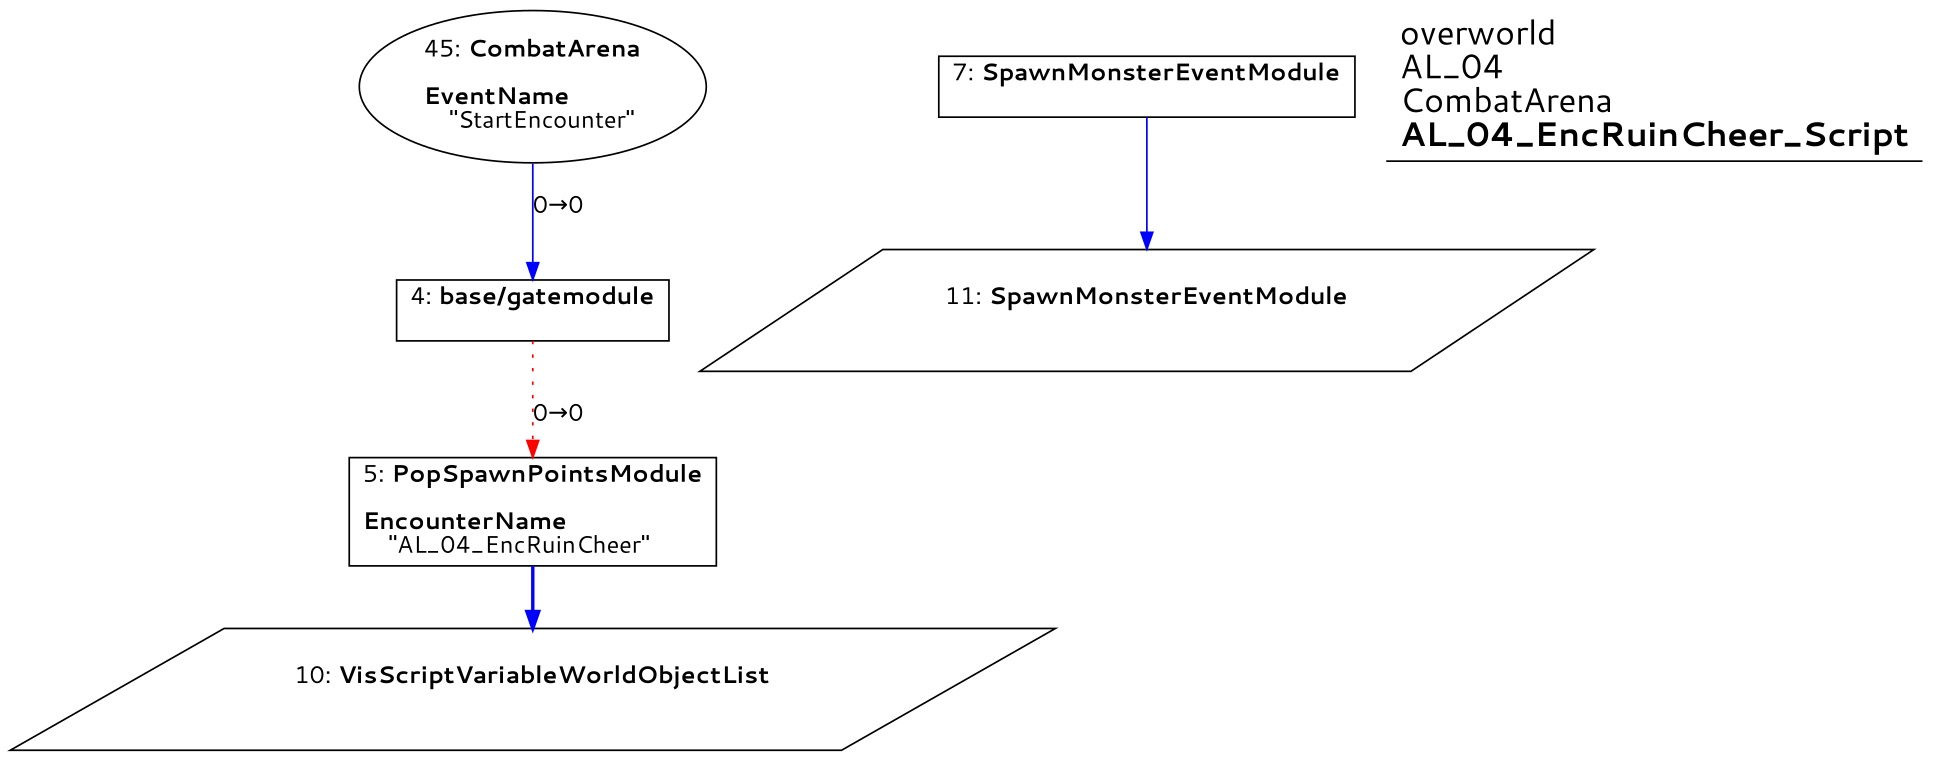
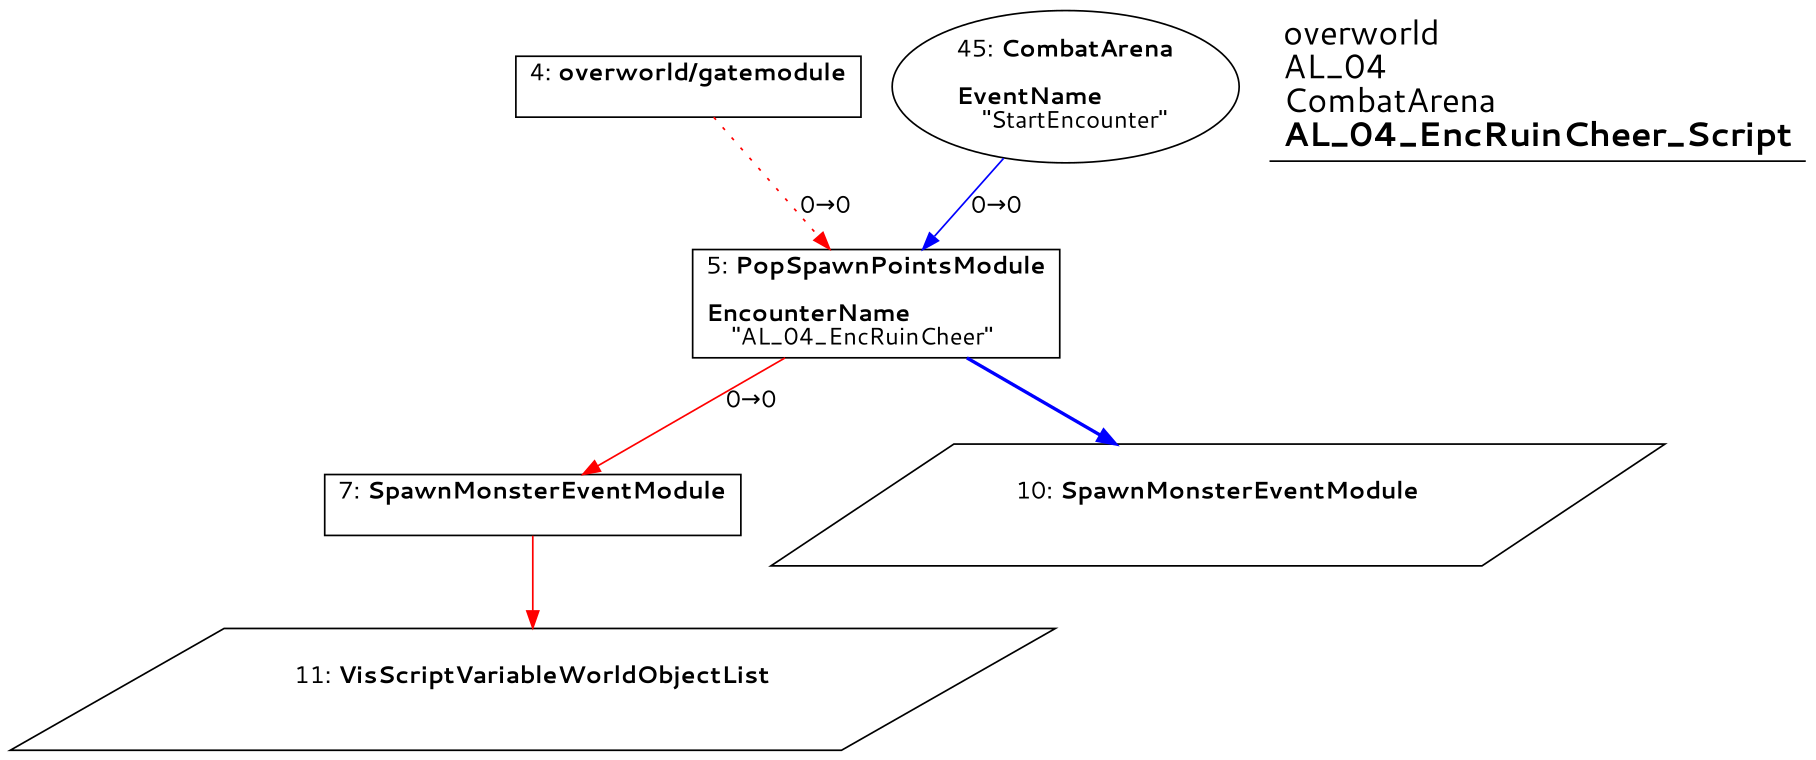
(1147, 175) -> (533, 573)
(533, 213) -> (969, 197)
(547, 297) -> (703, 73)
(1169, 297) -> (555, 676)
none -> (691, 412)
(555, 676) -> (1240, 491)
